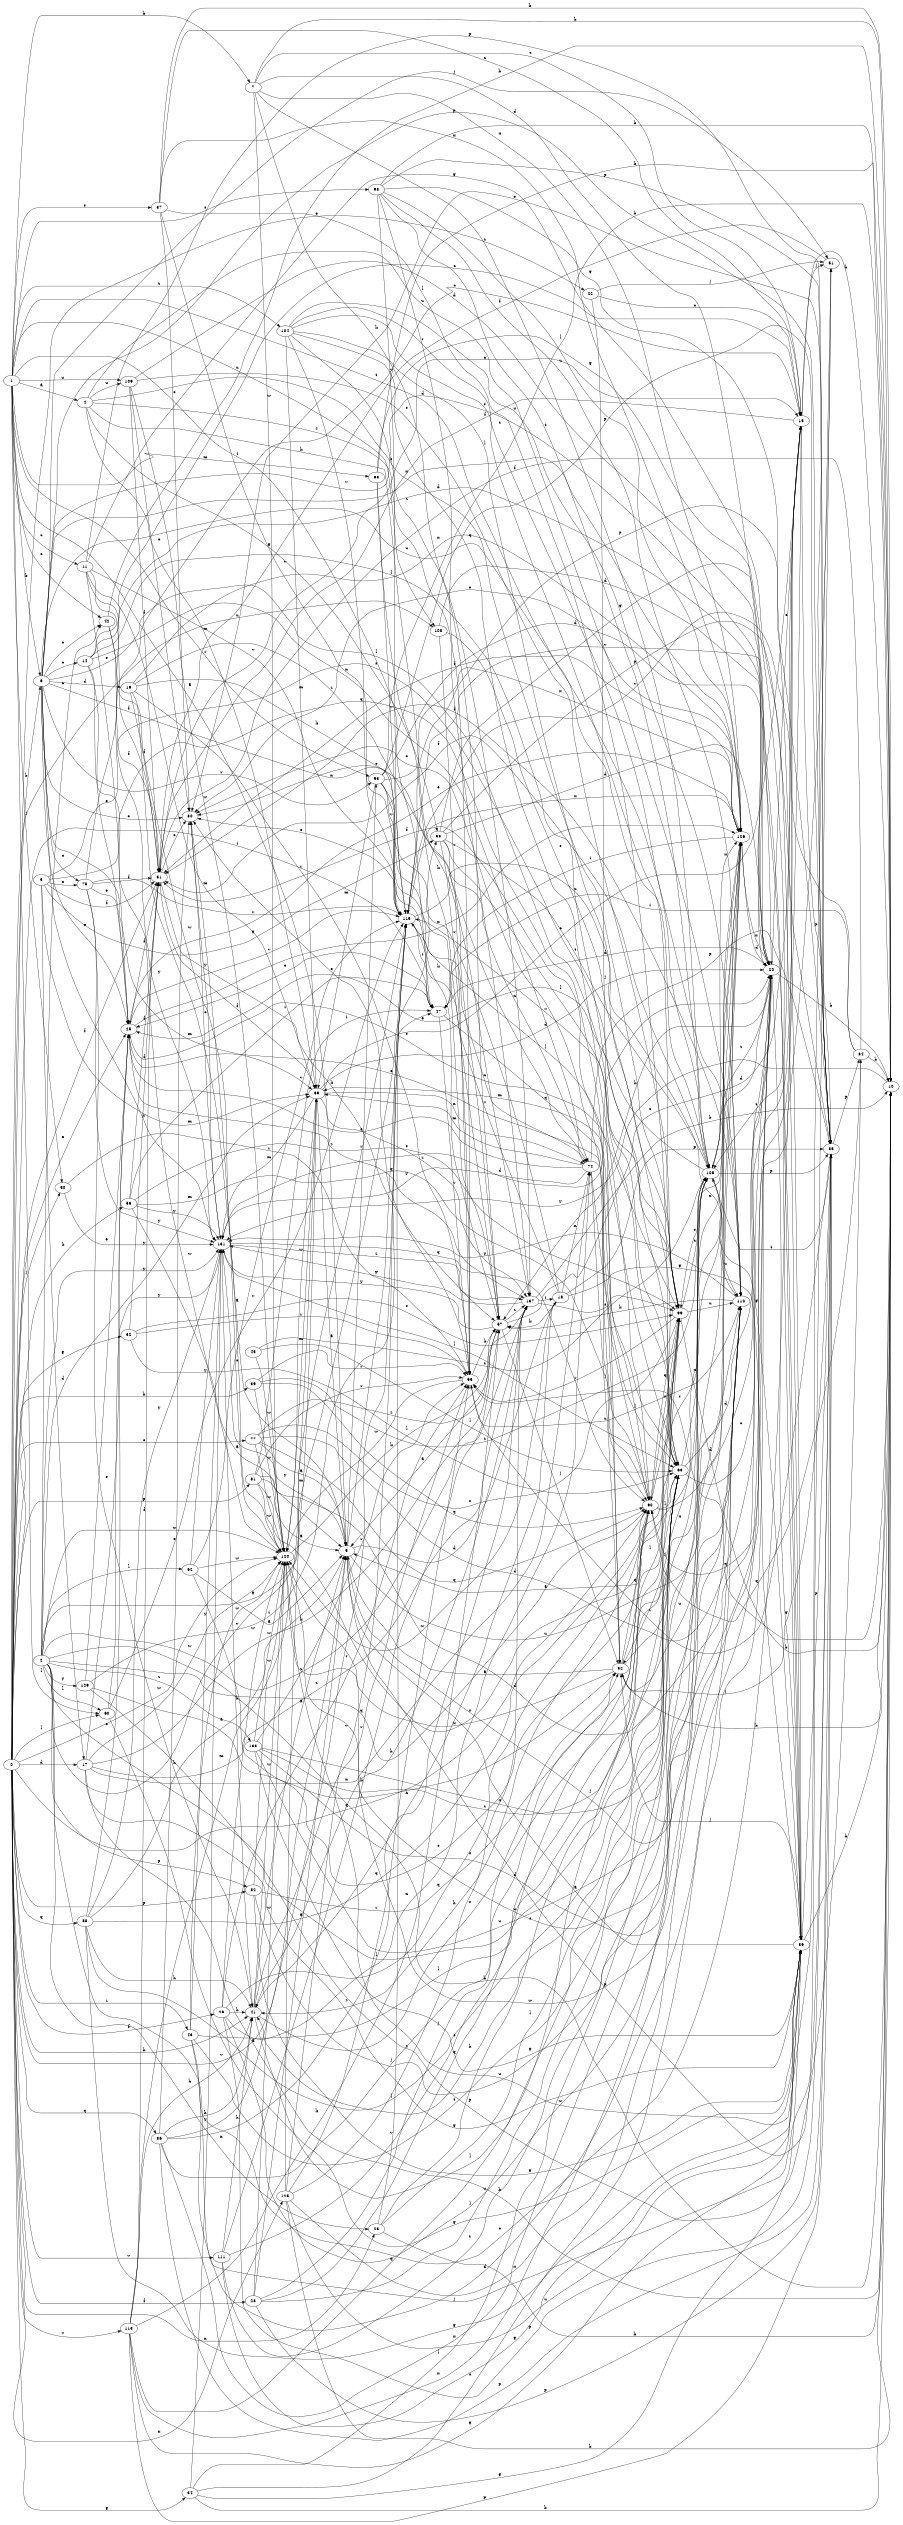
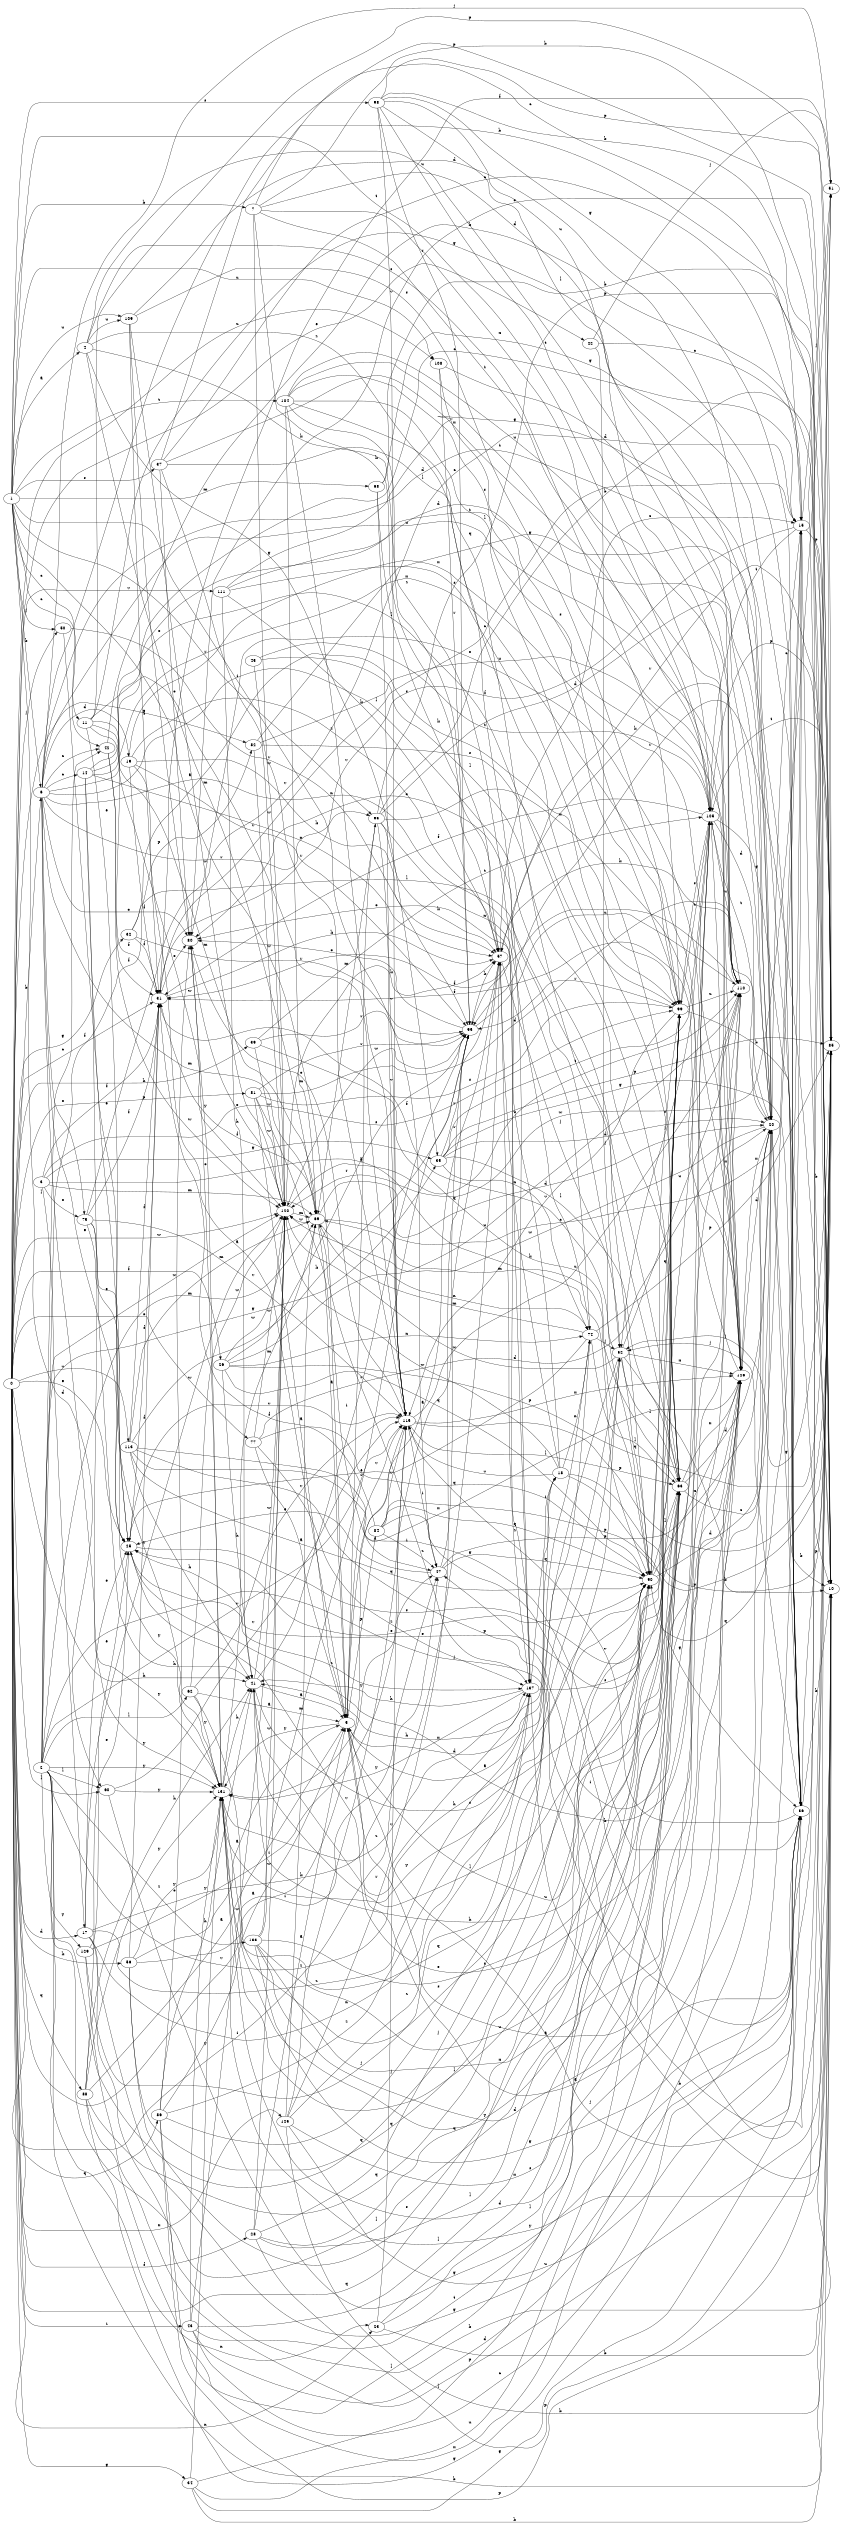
(442, 766) -> (305, 842)
(605, 953) -> (605, 1536)
(846, 1103) -> (798, 1527)
(263, 1167) -> (240, 1501)
(501, 1499) -> none
